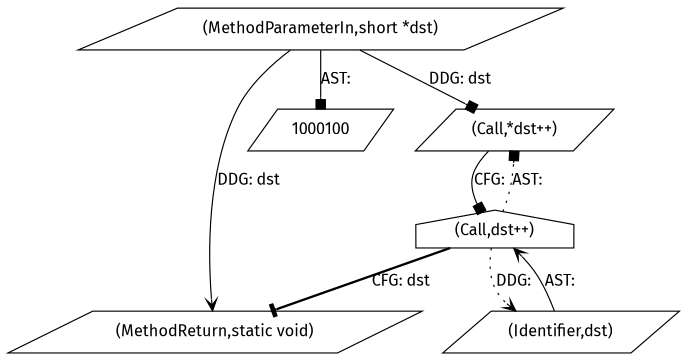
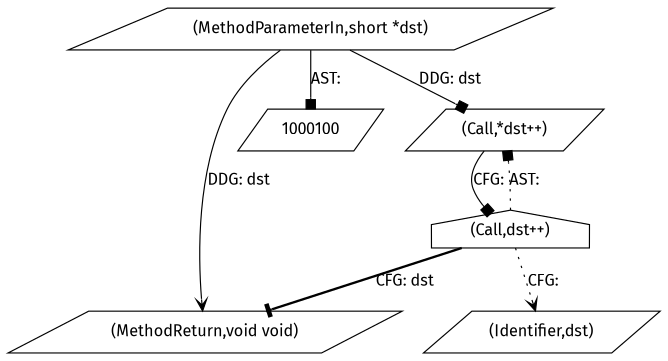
(516, 282) -> (546, 282)
(541, 282) -> none
(215, 332) -> (205, 332)
